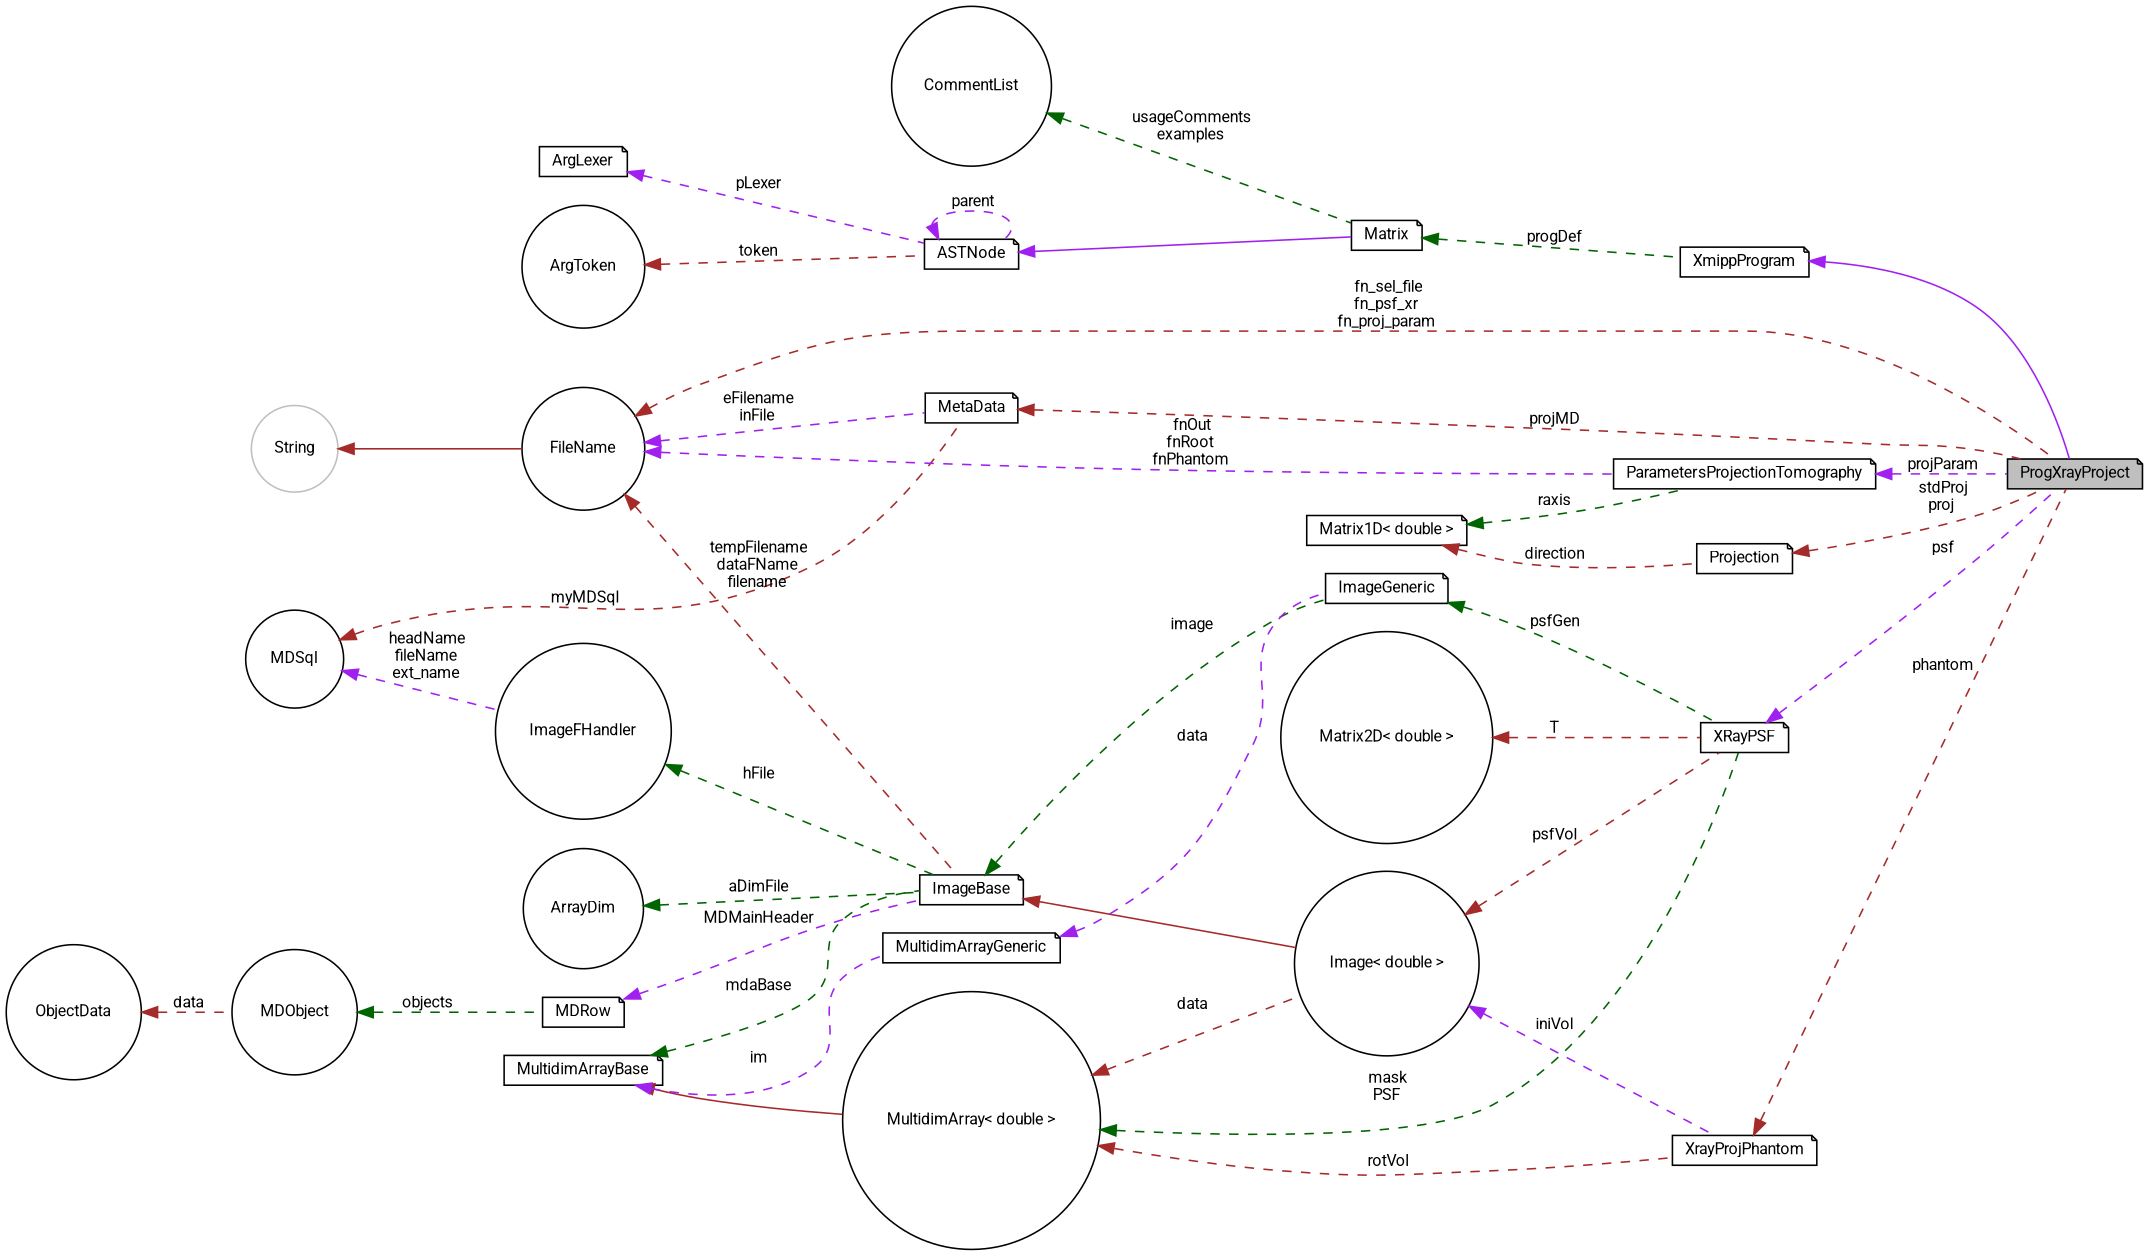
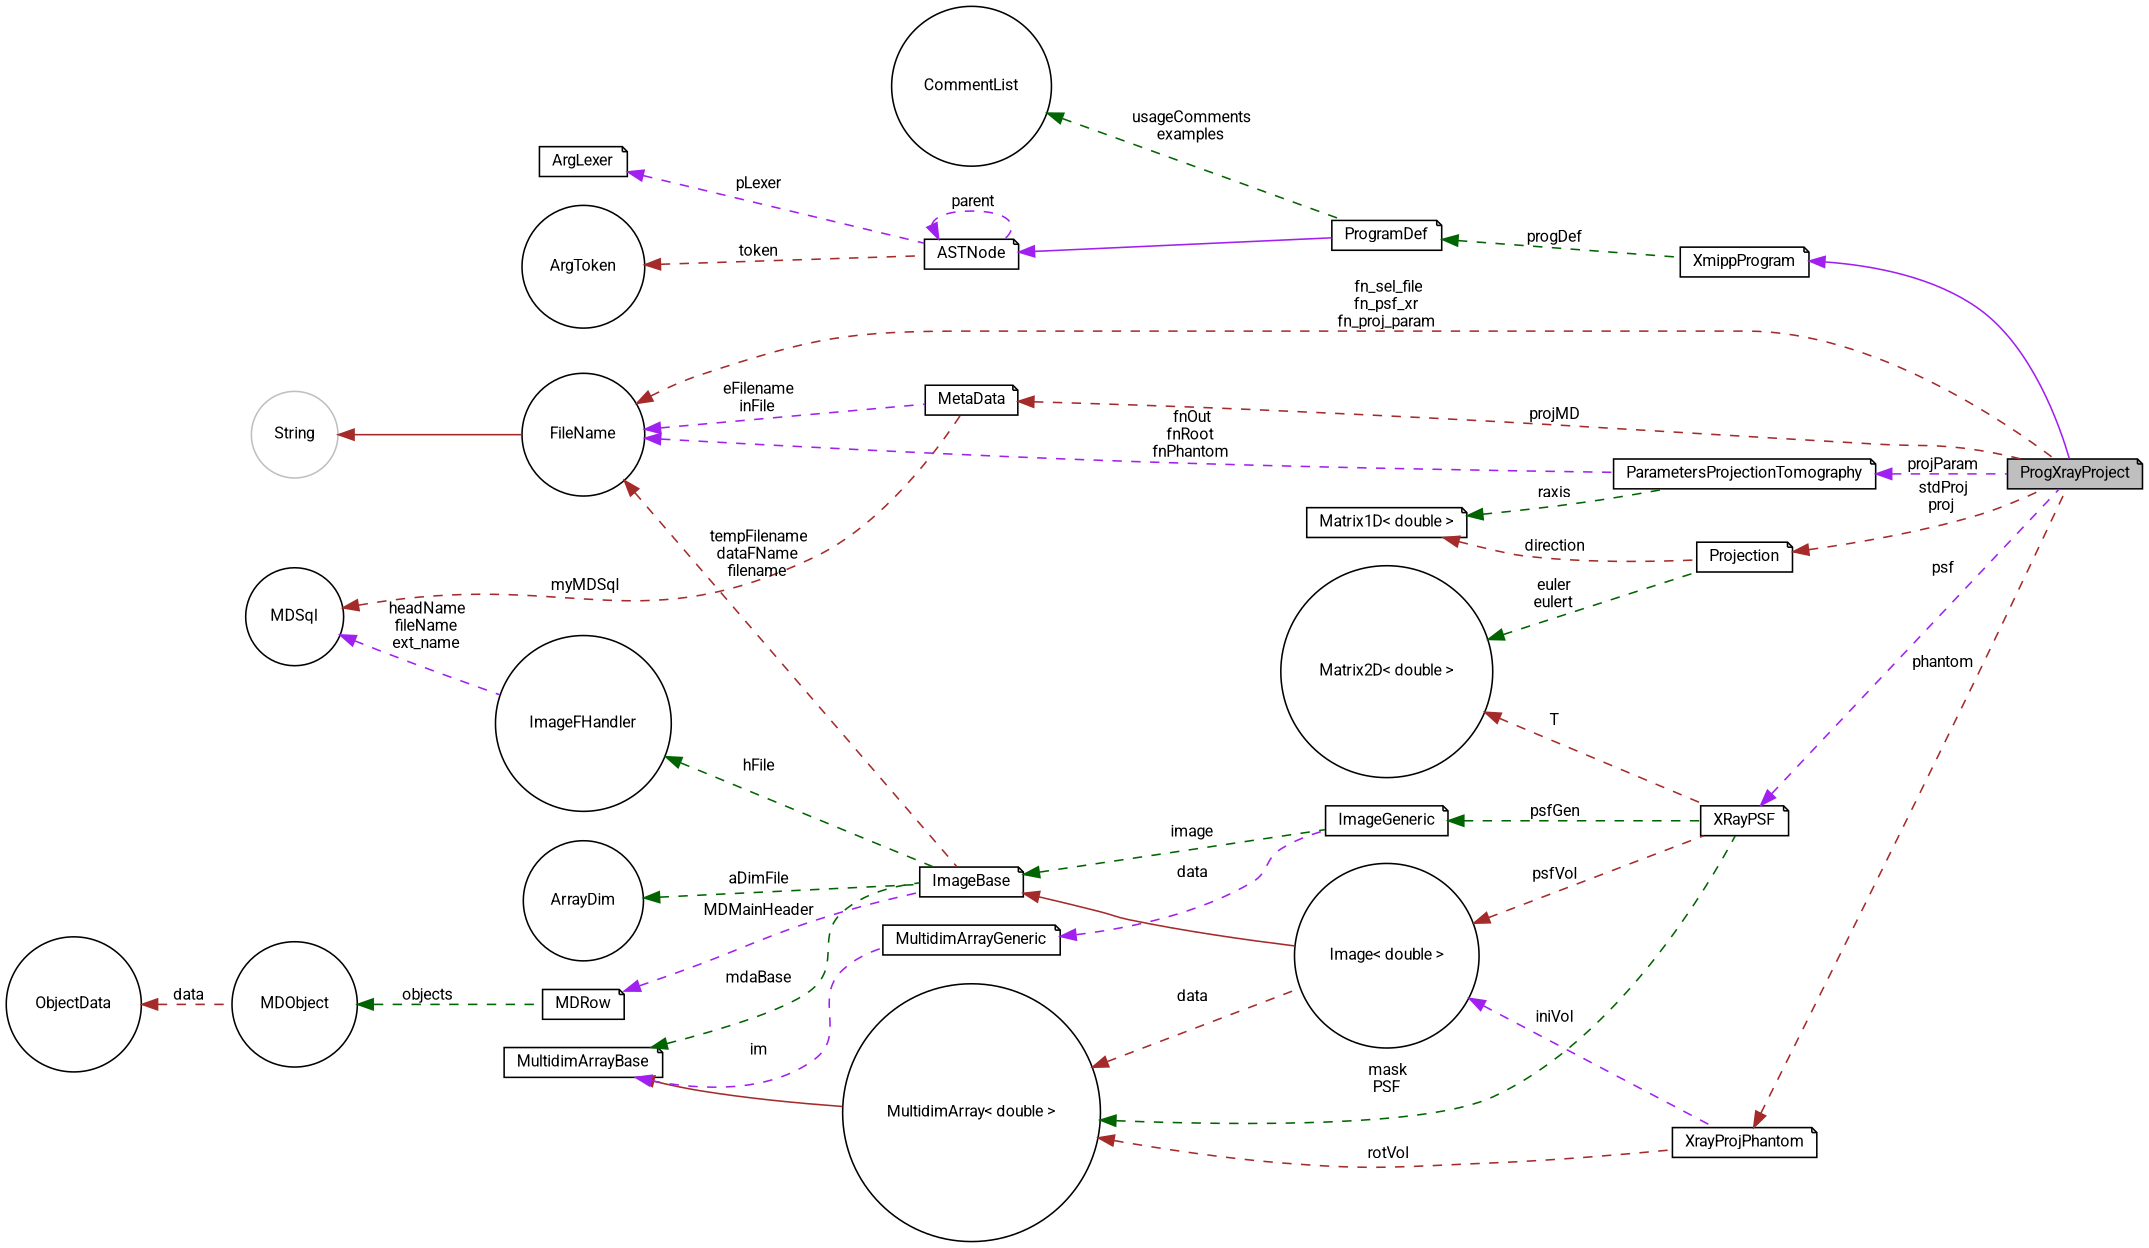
(1387, 235) -> (1387, 235)
none -> (1600, 603)
